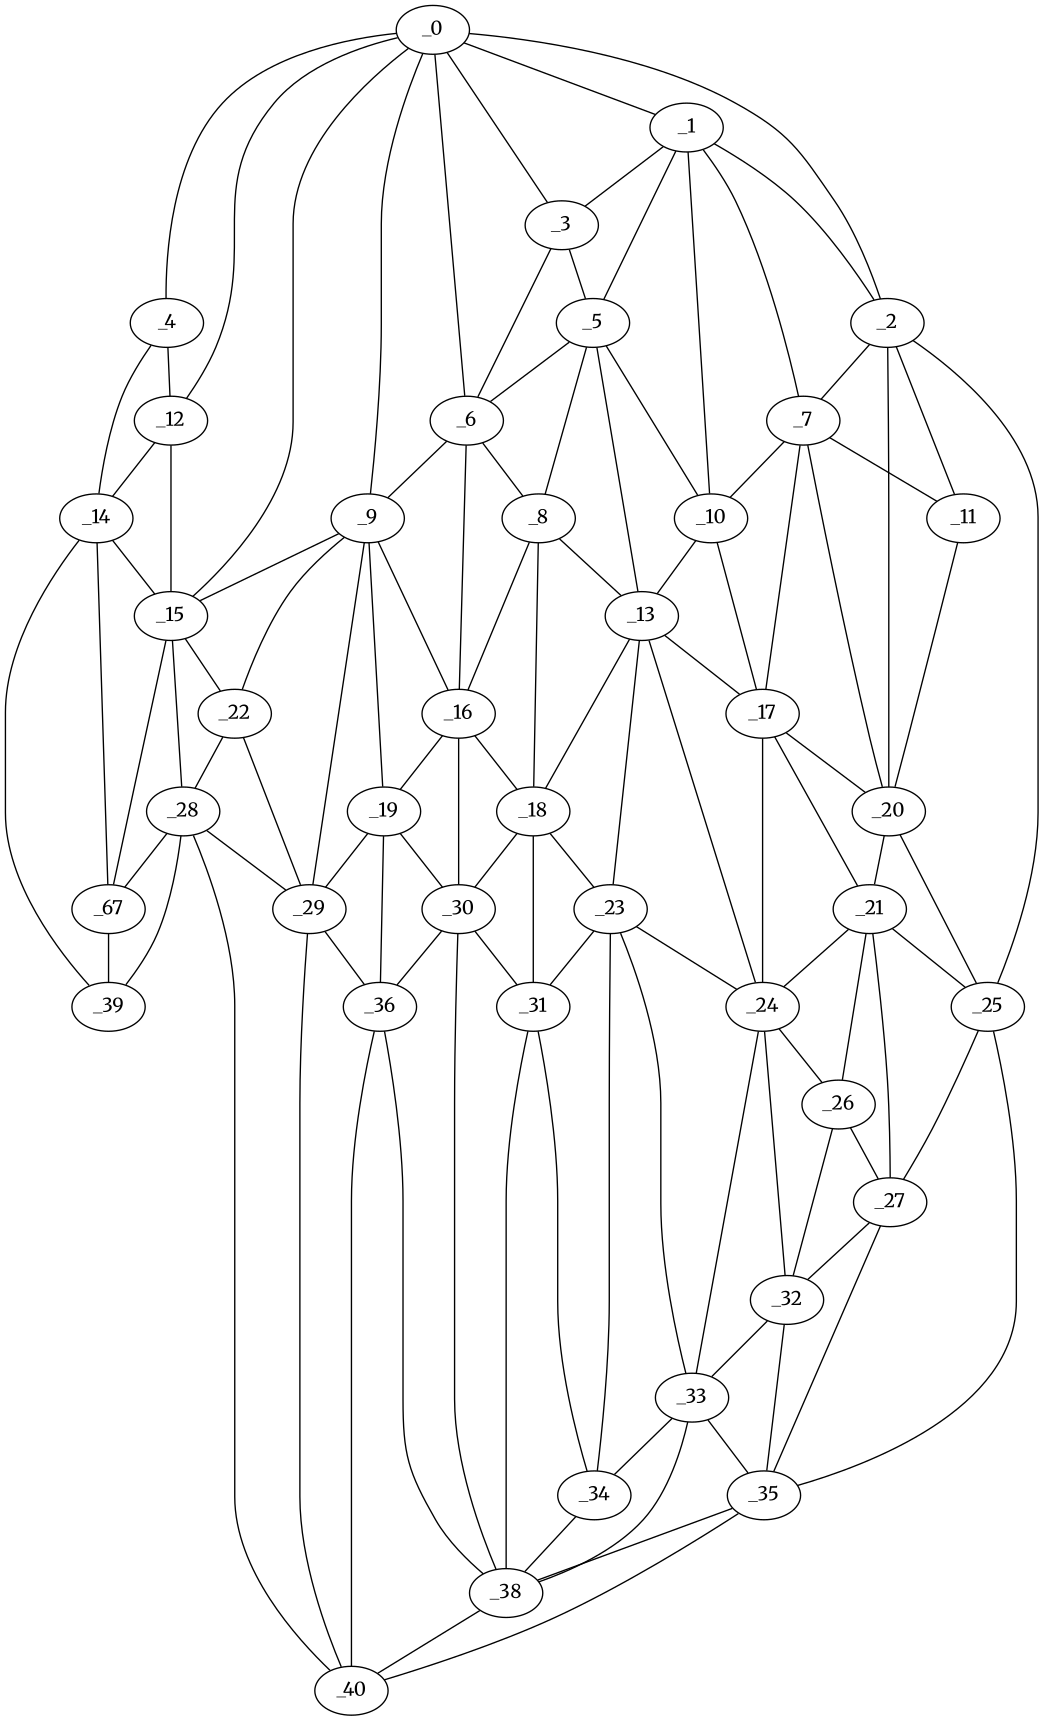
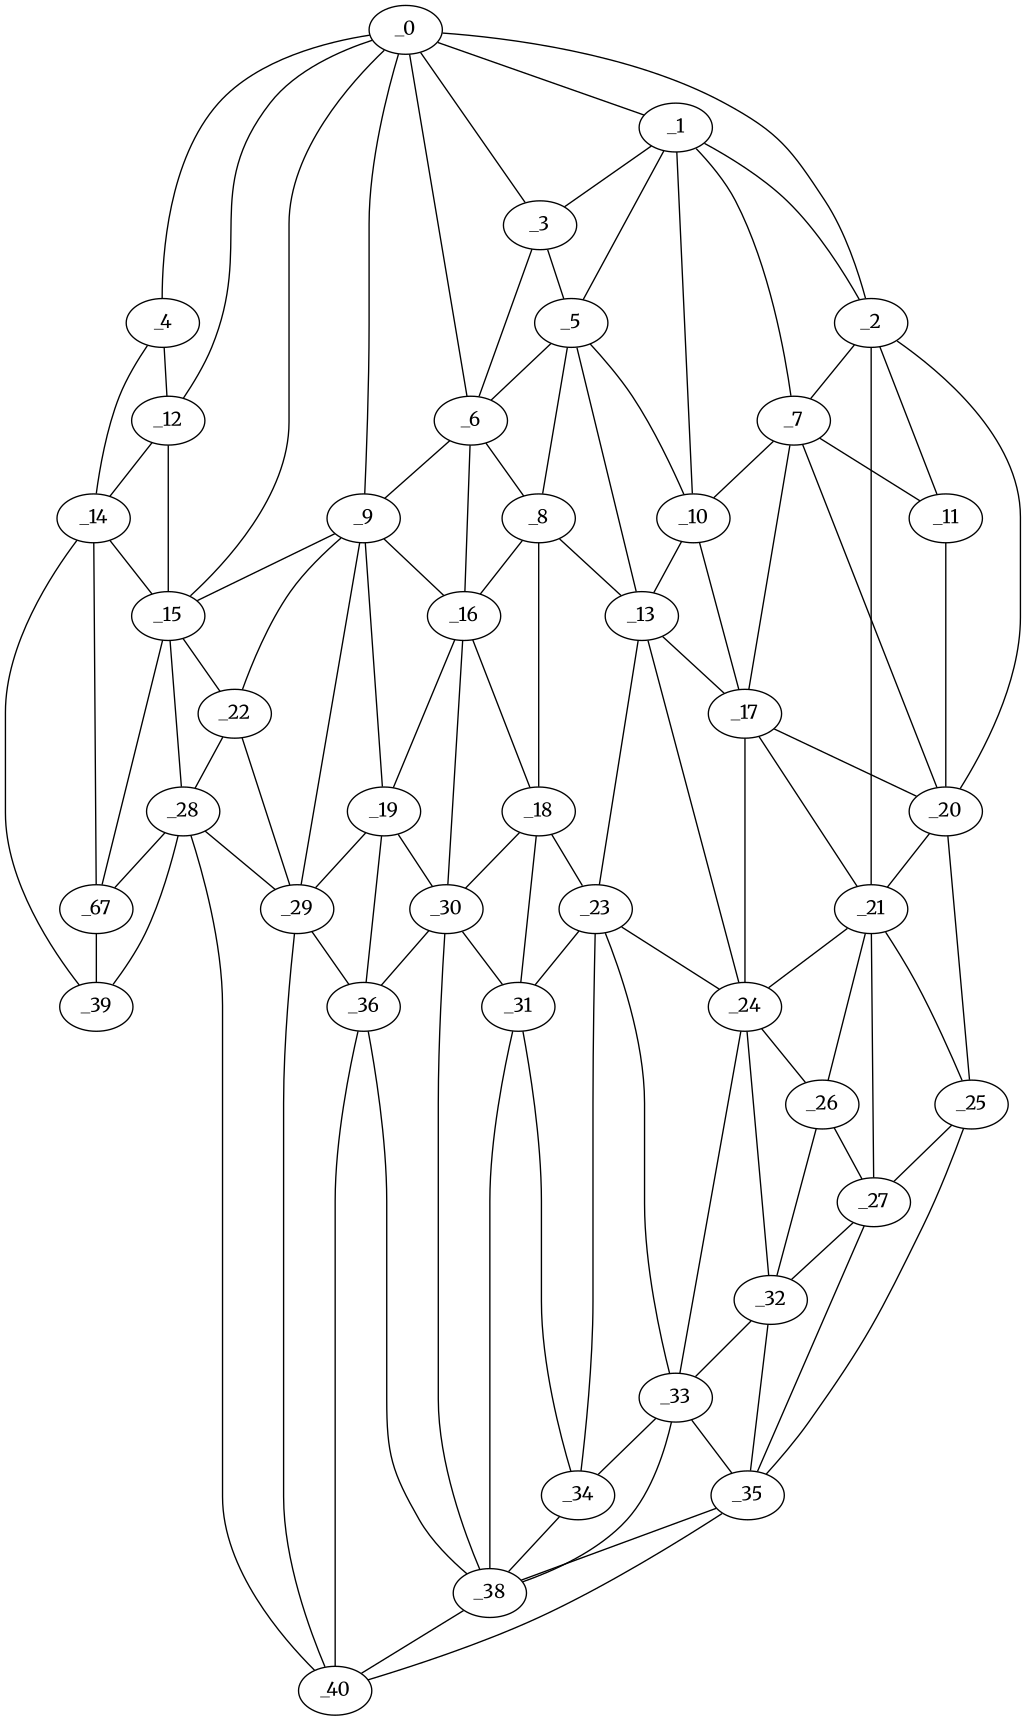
(1038, 641) -> (871, 589)
(588, 714) -> none
